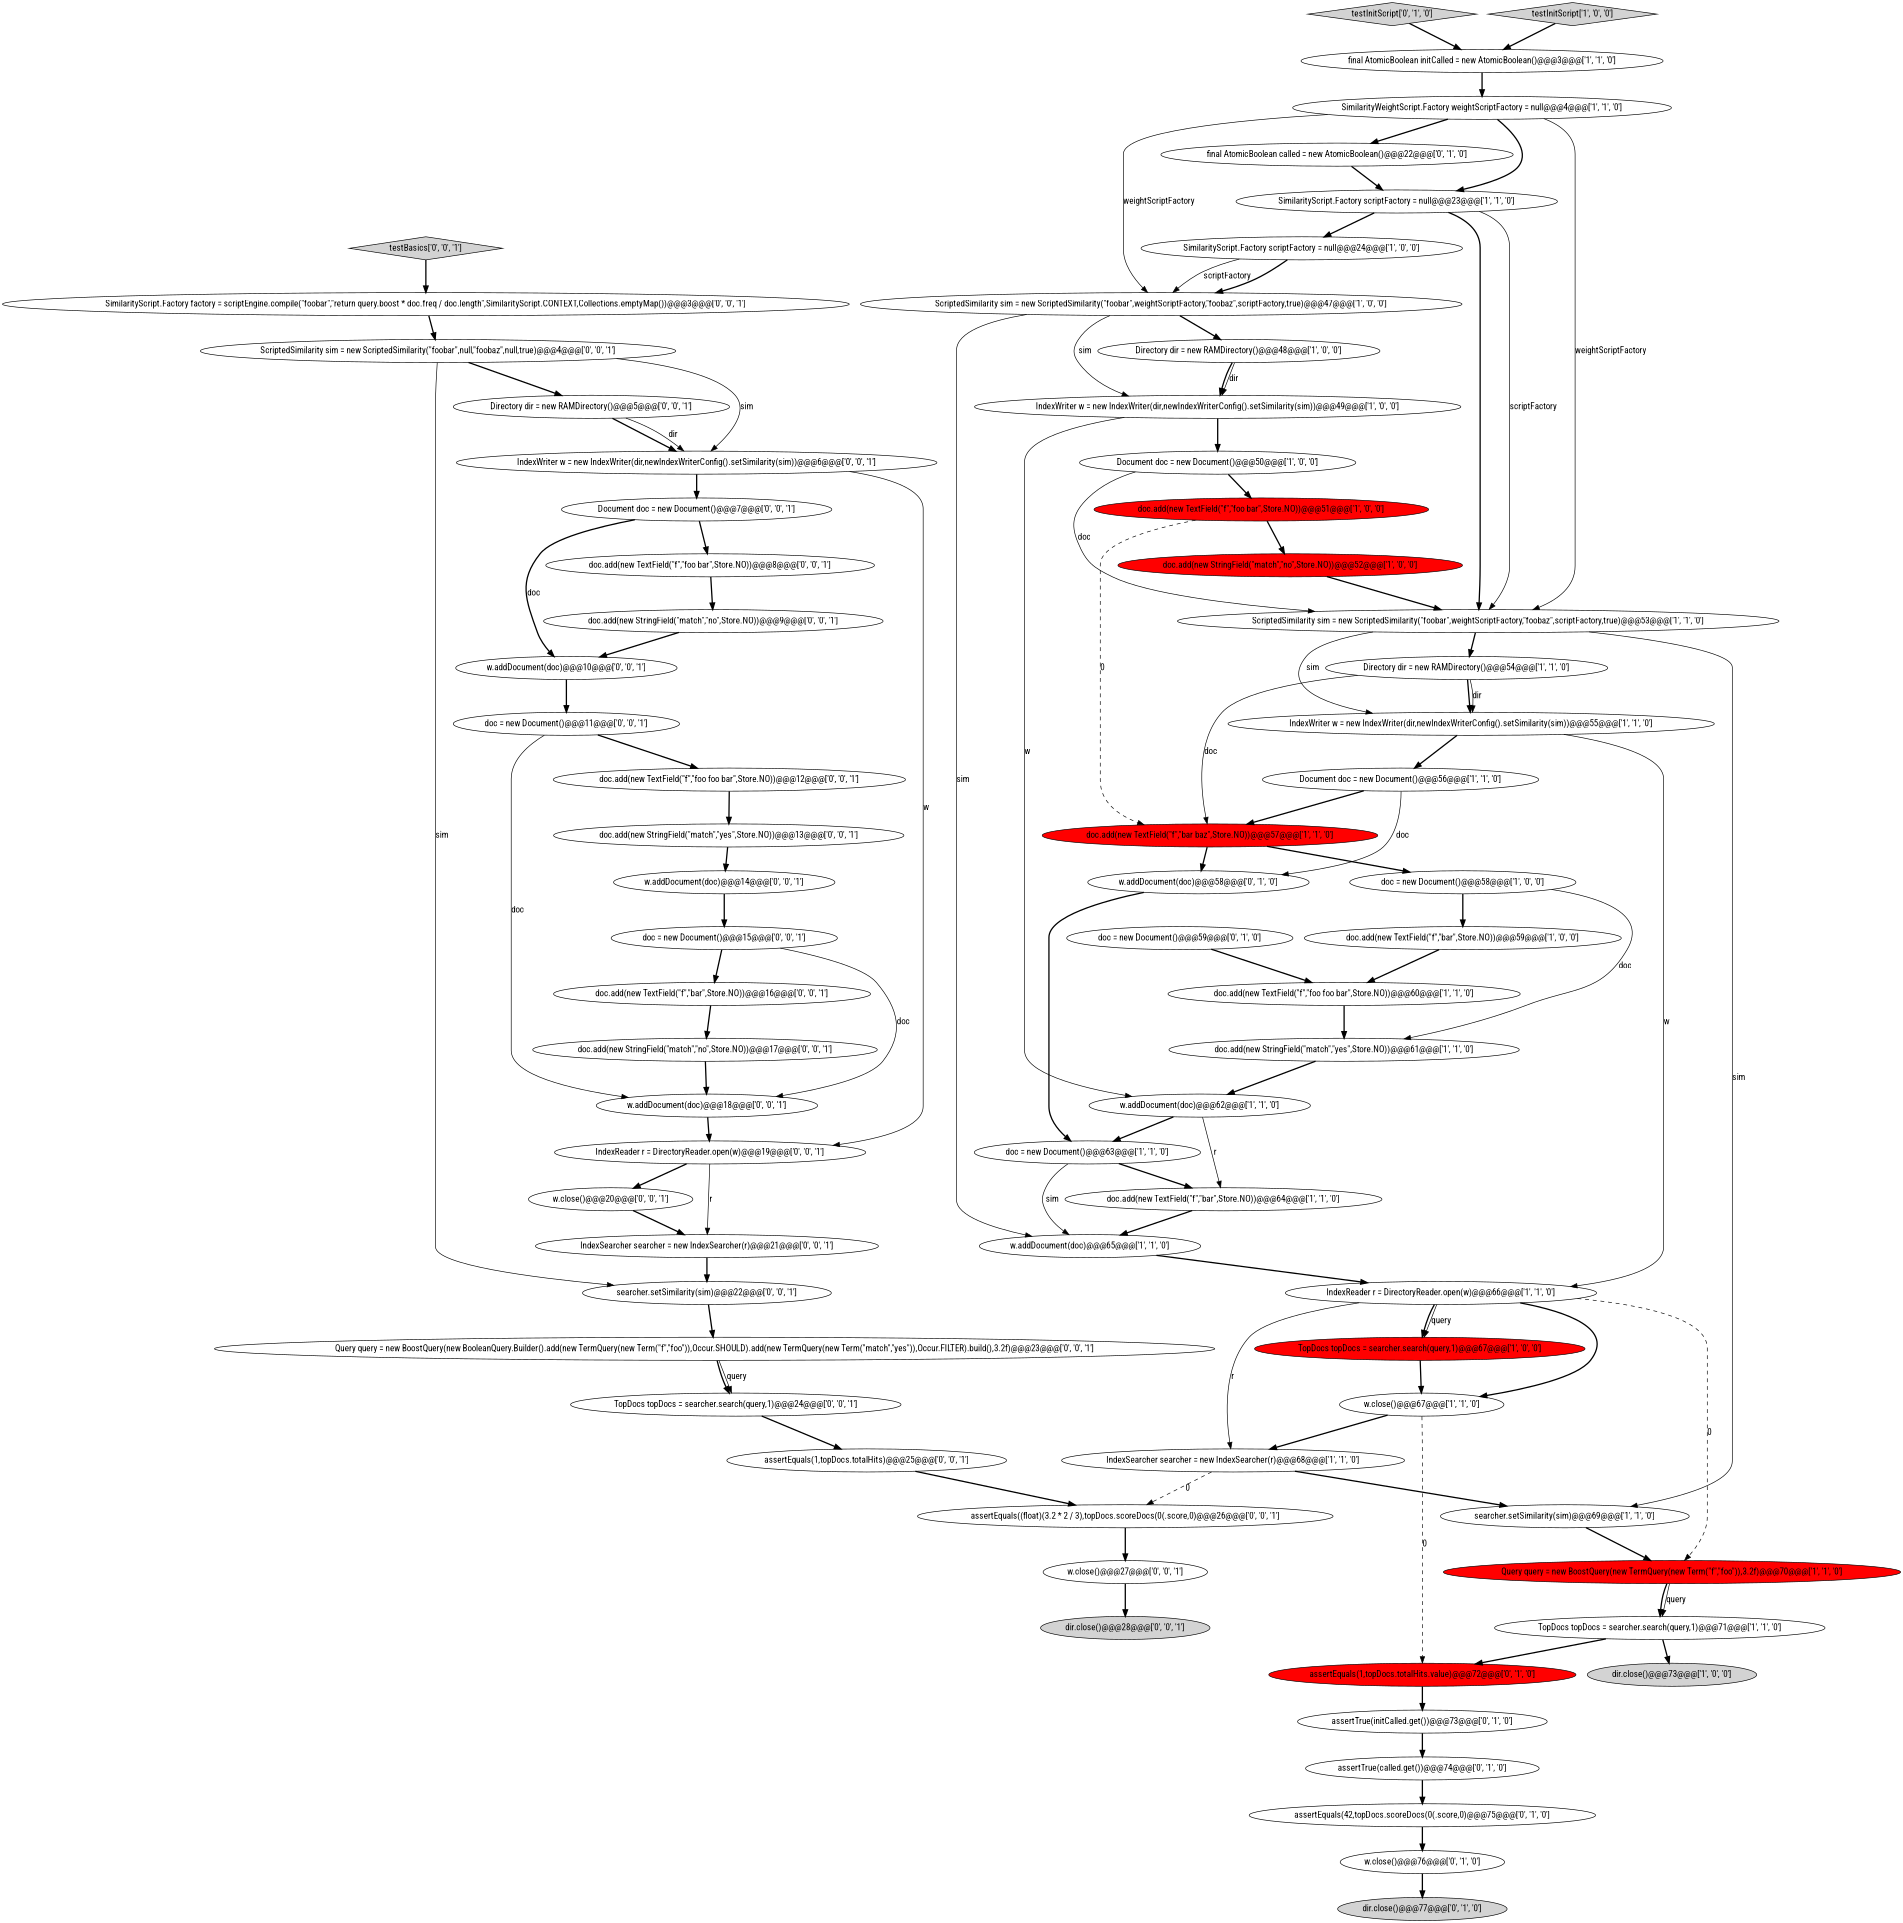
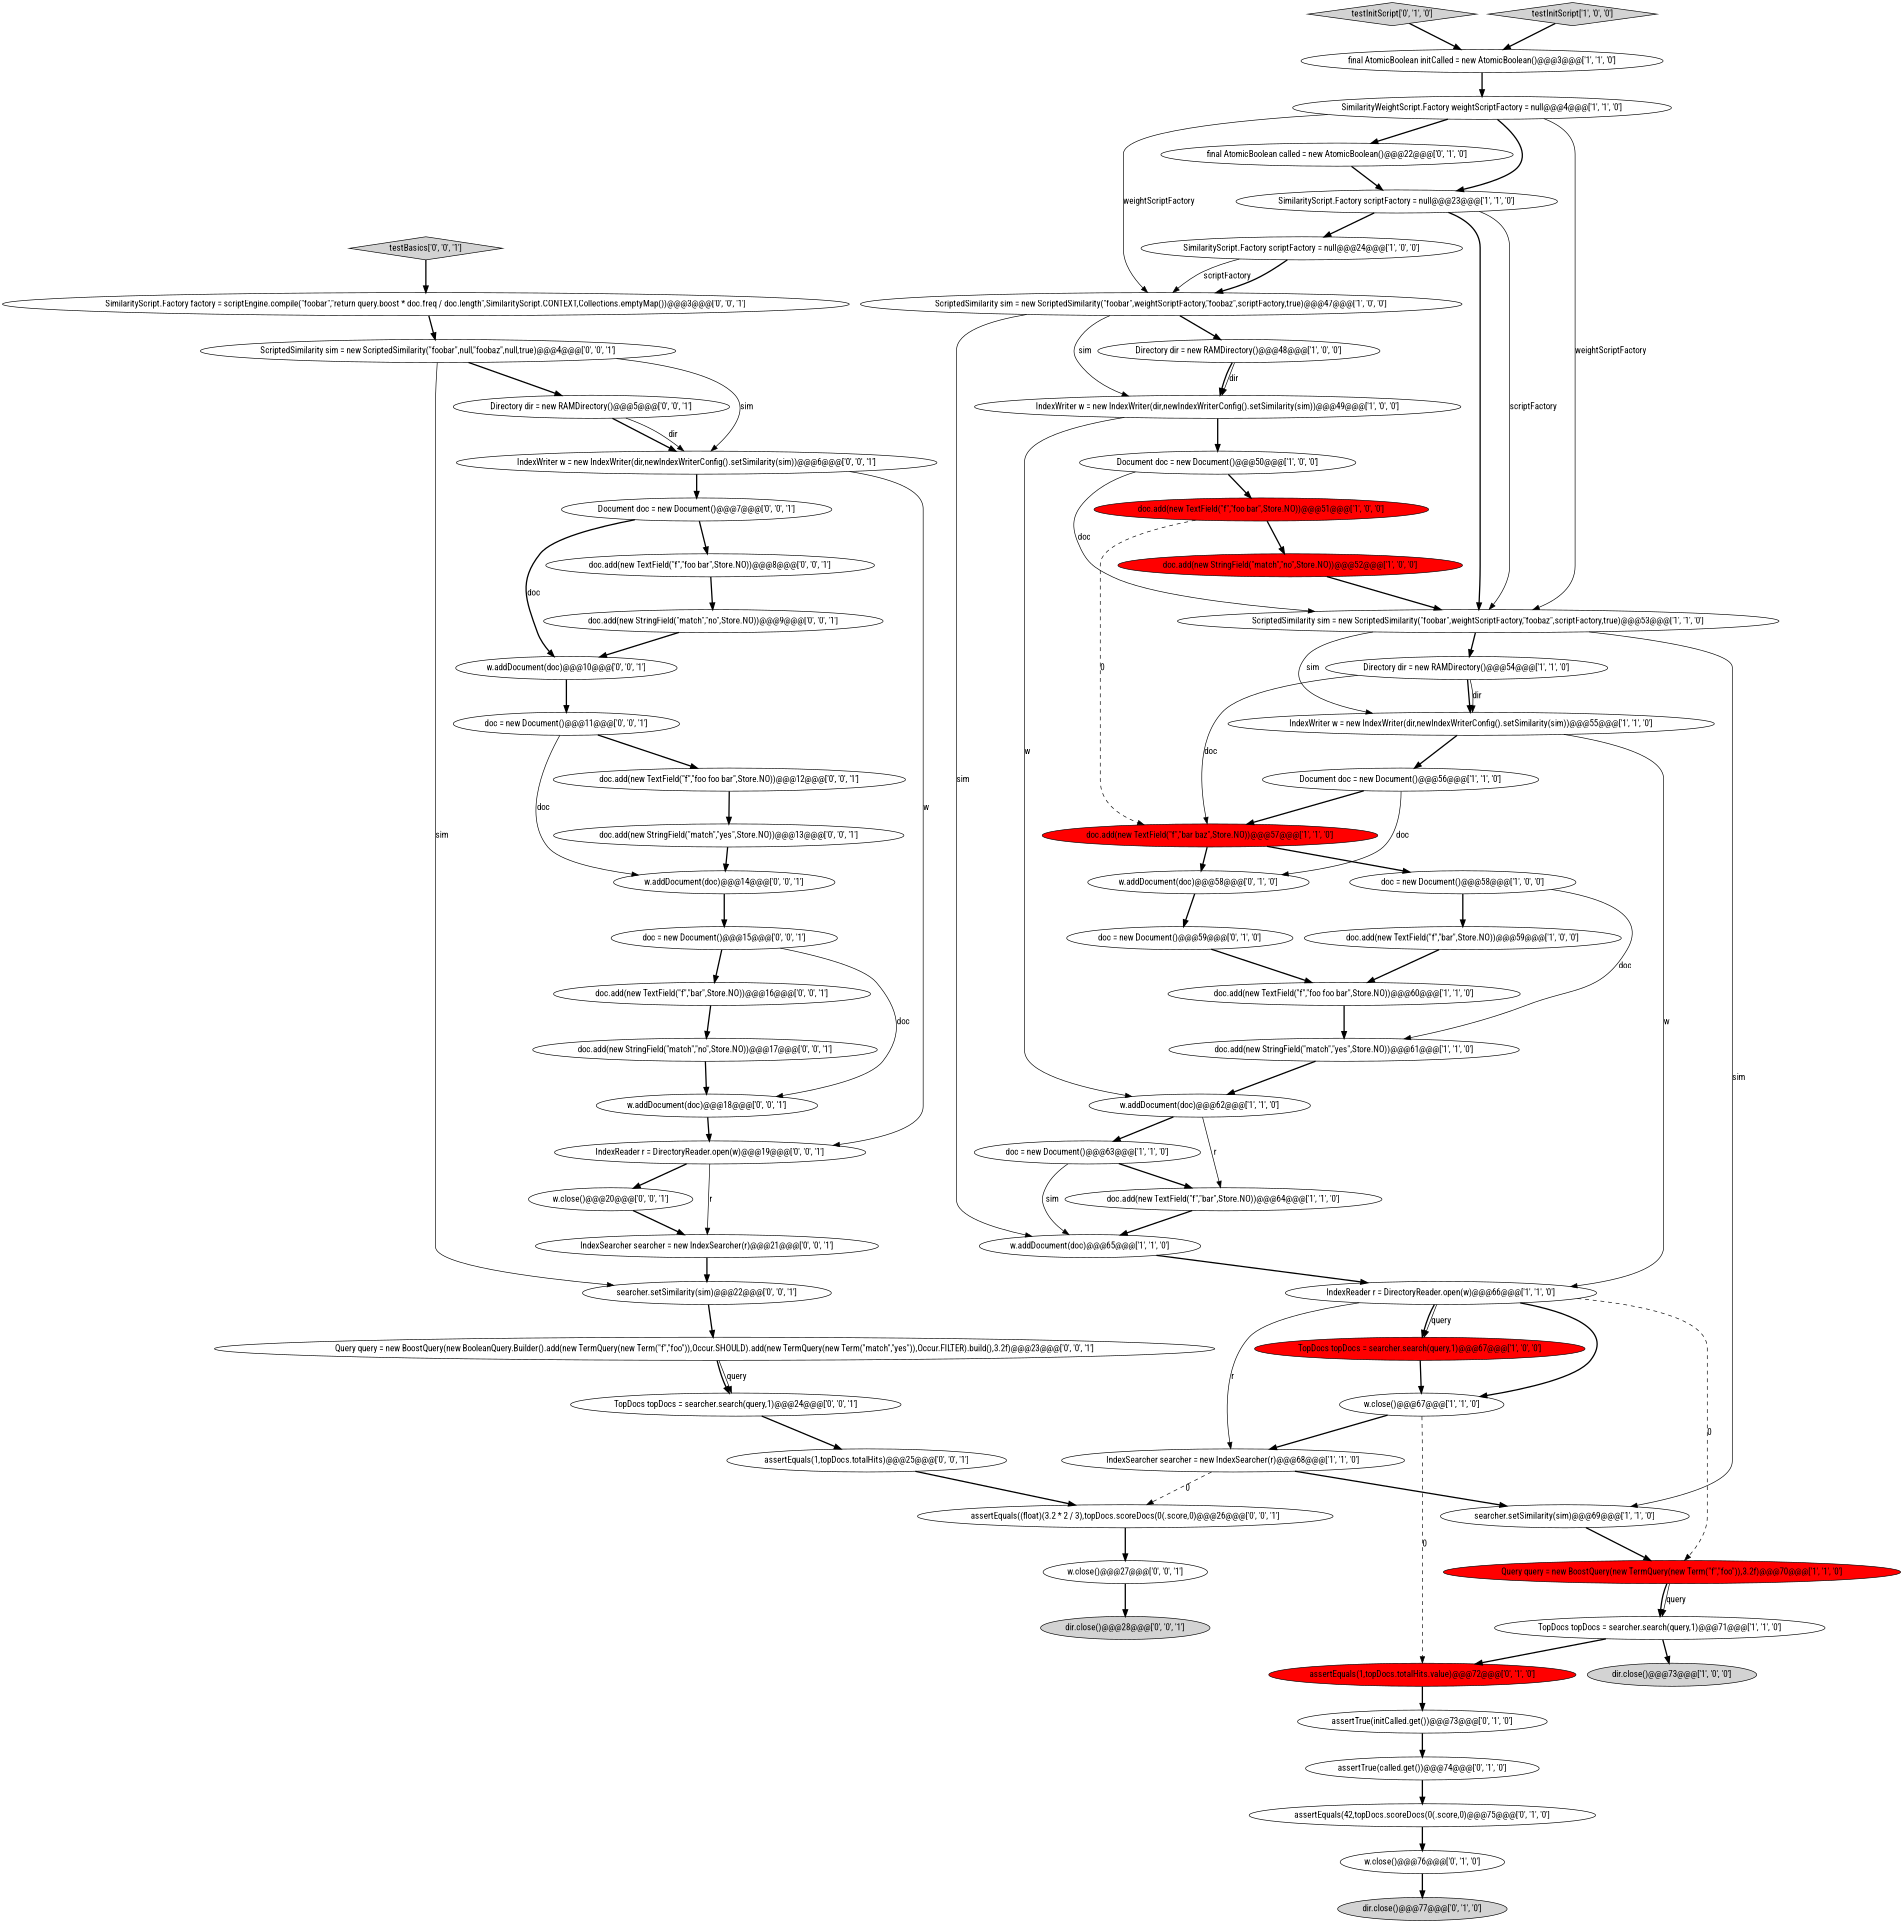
(511, 949) -> (540, 835)
(1049, 985) -> (1190, 907)
